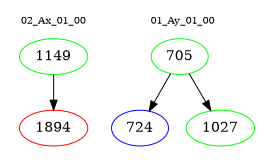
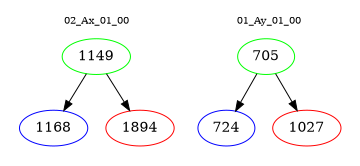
none -> (54, 128)
(220, 128) -> (307, 128)
